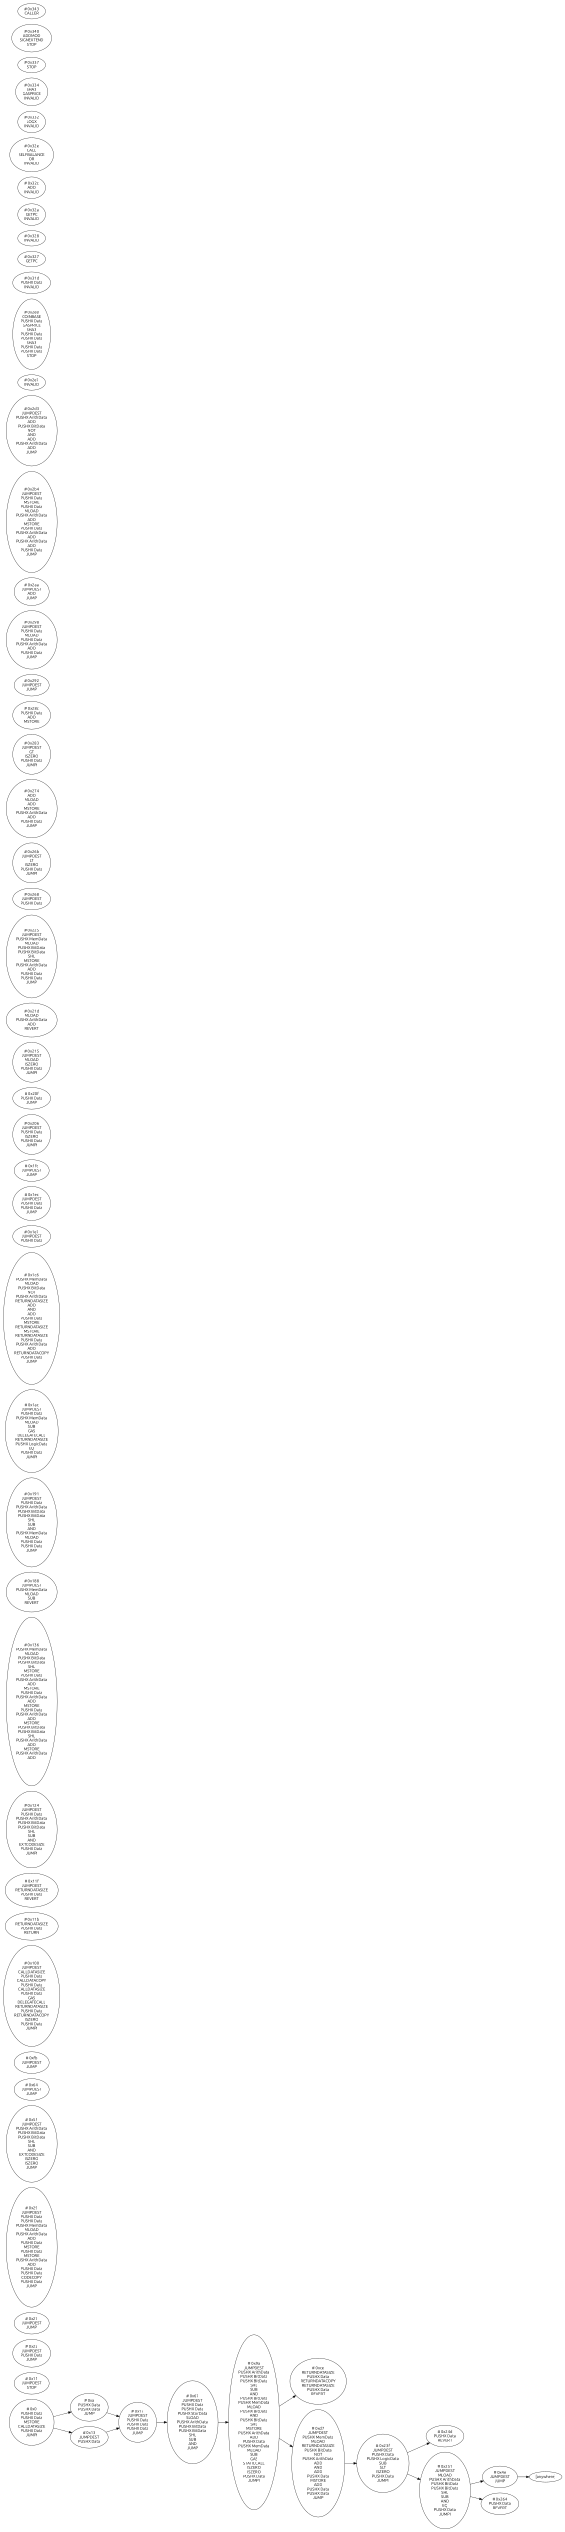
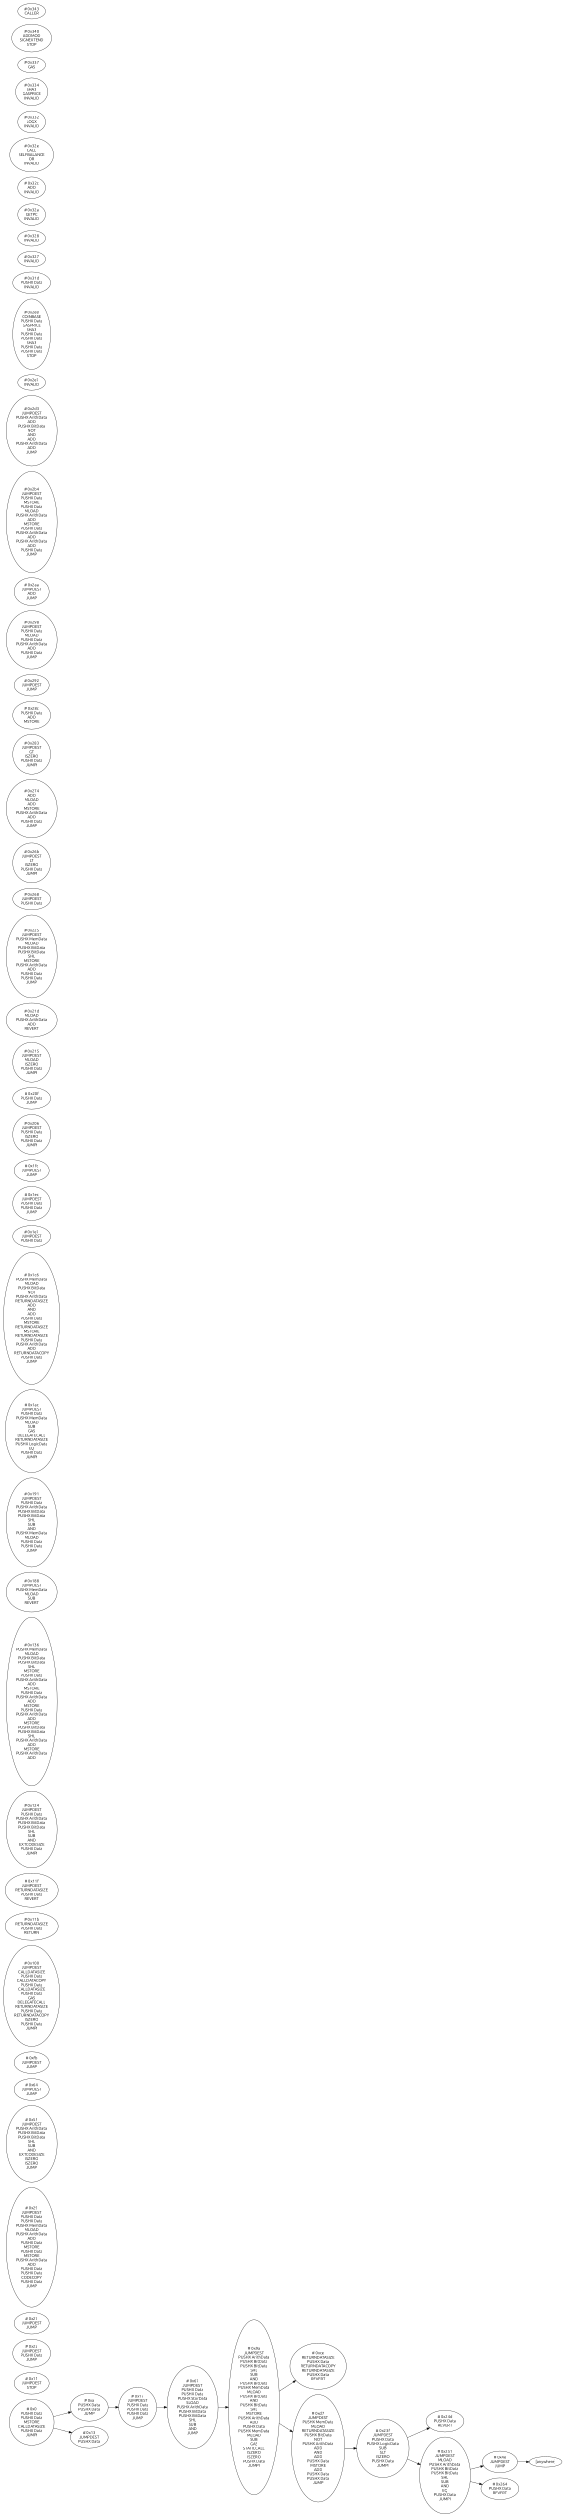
(32, 65) -> (32, 65)
(32, 259) -> (32, 259)
(111, 2430) -> none
